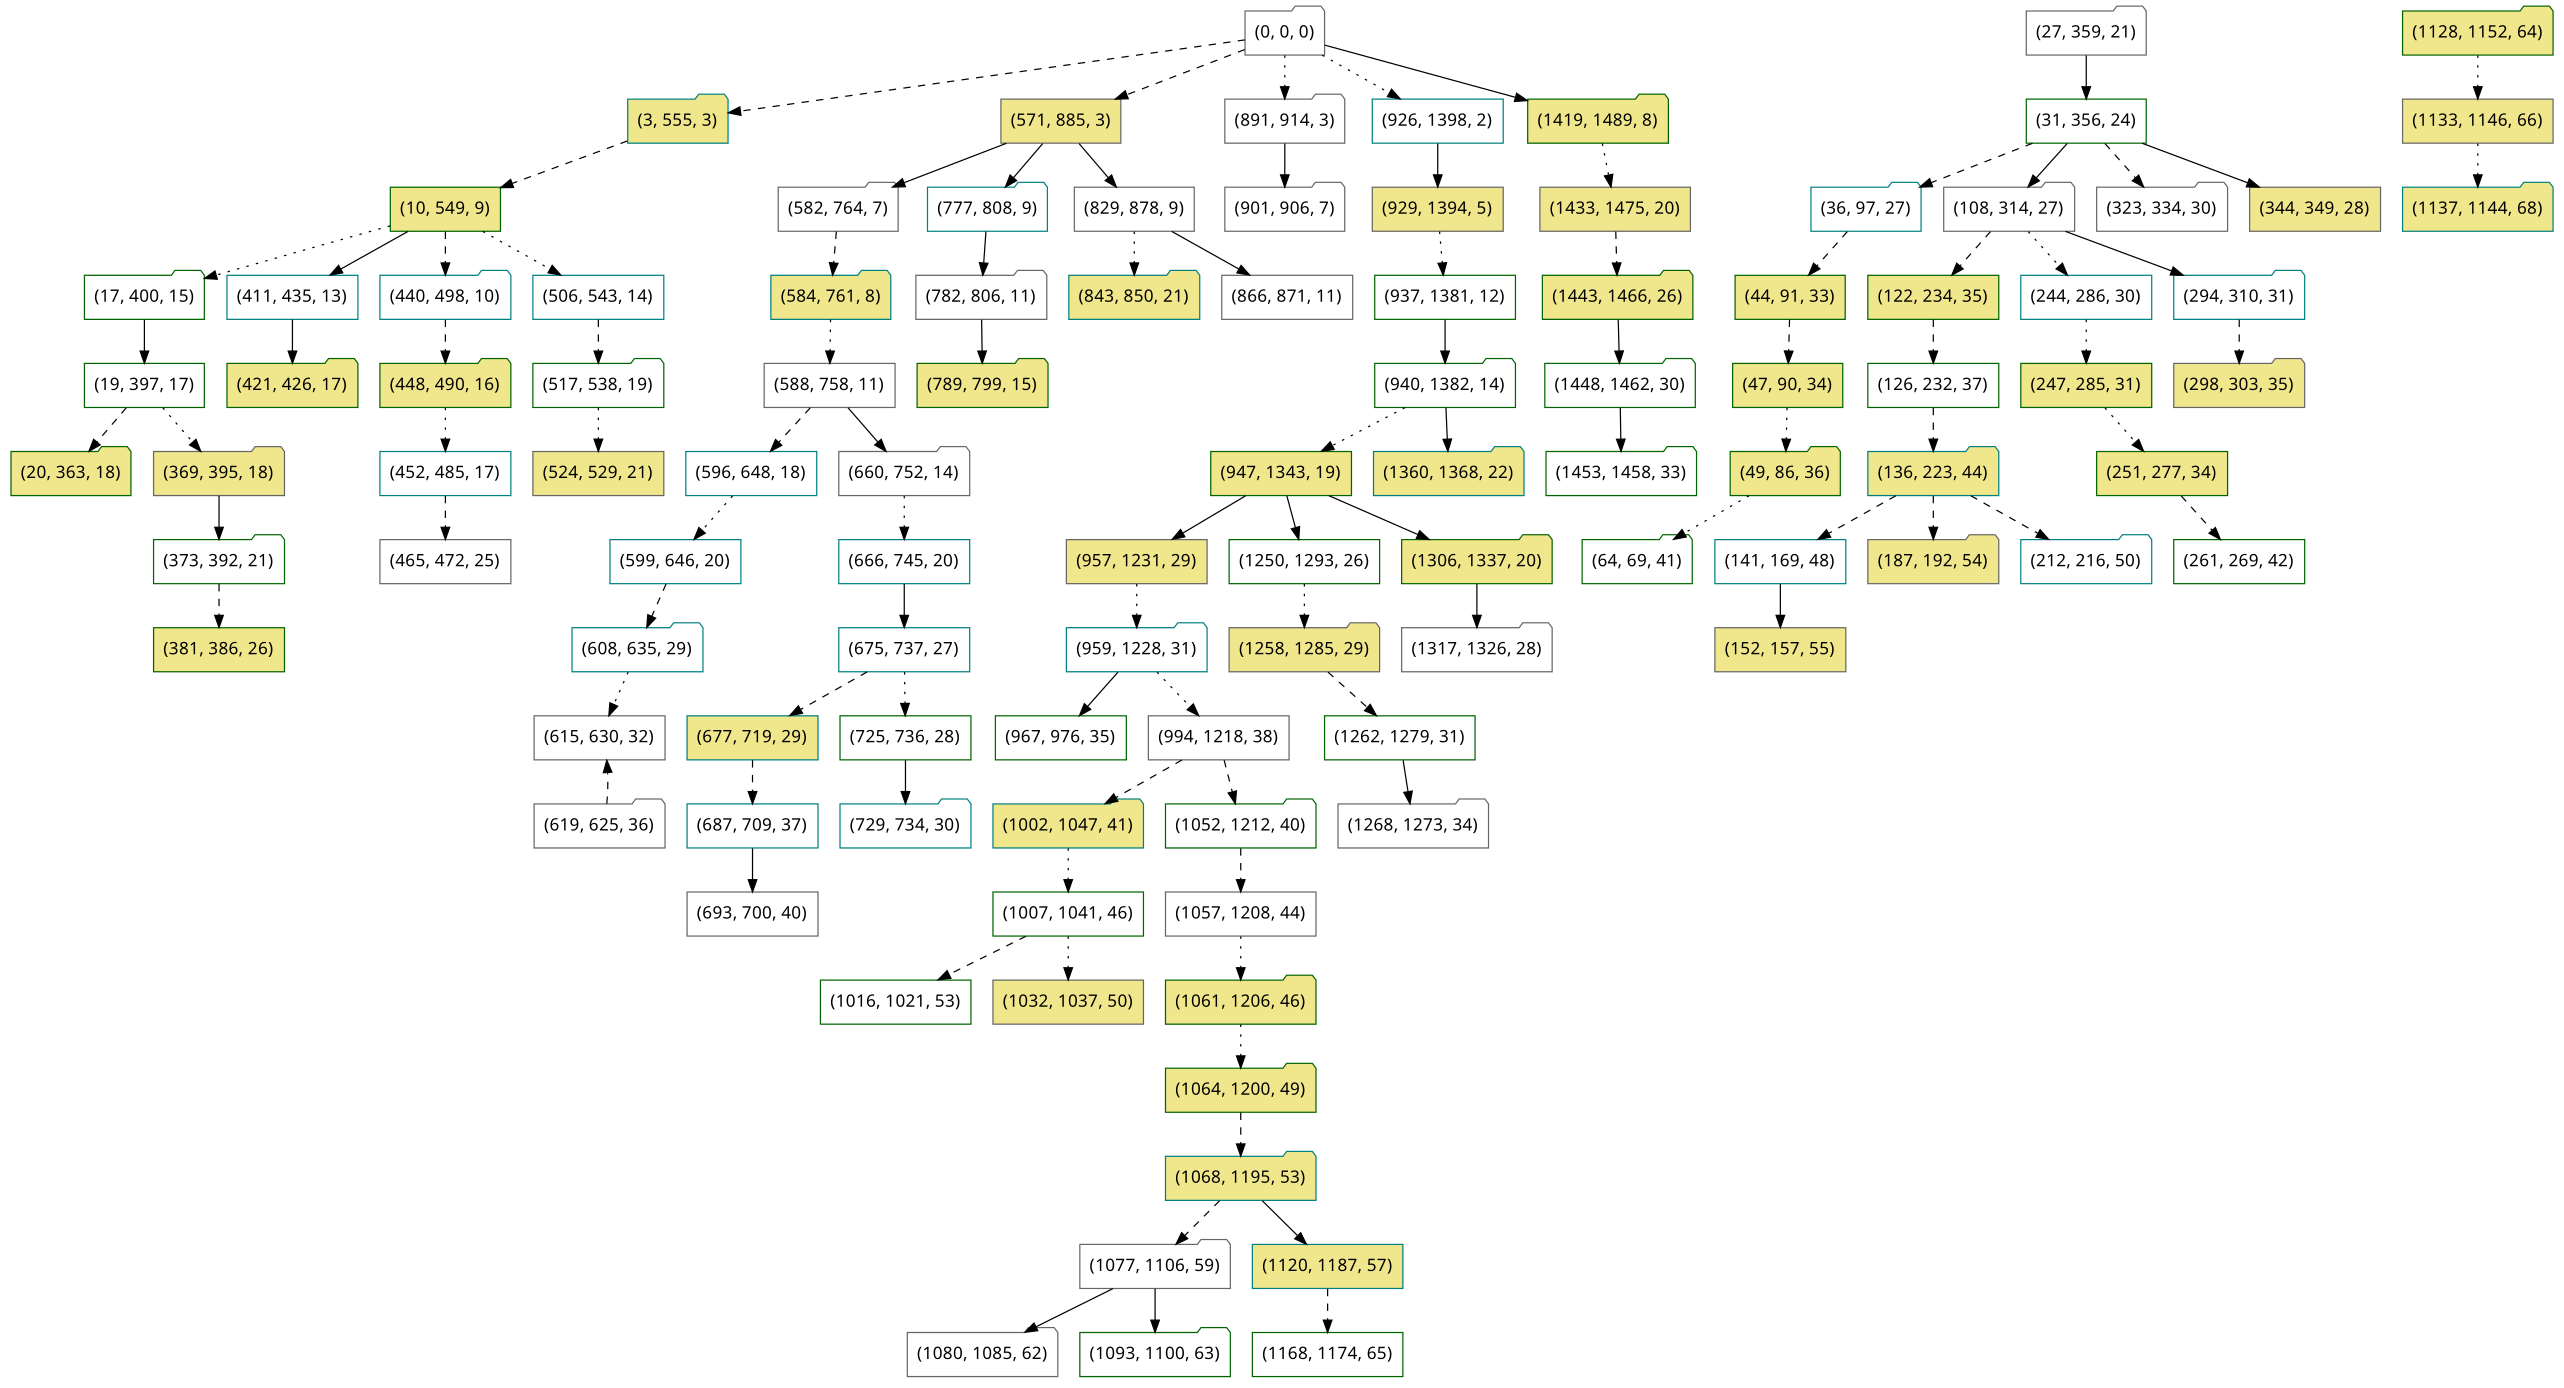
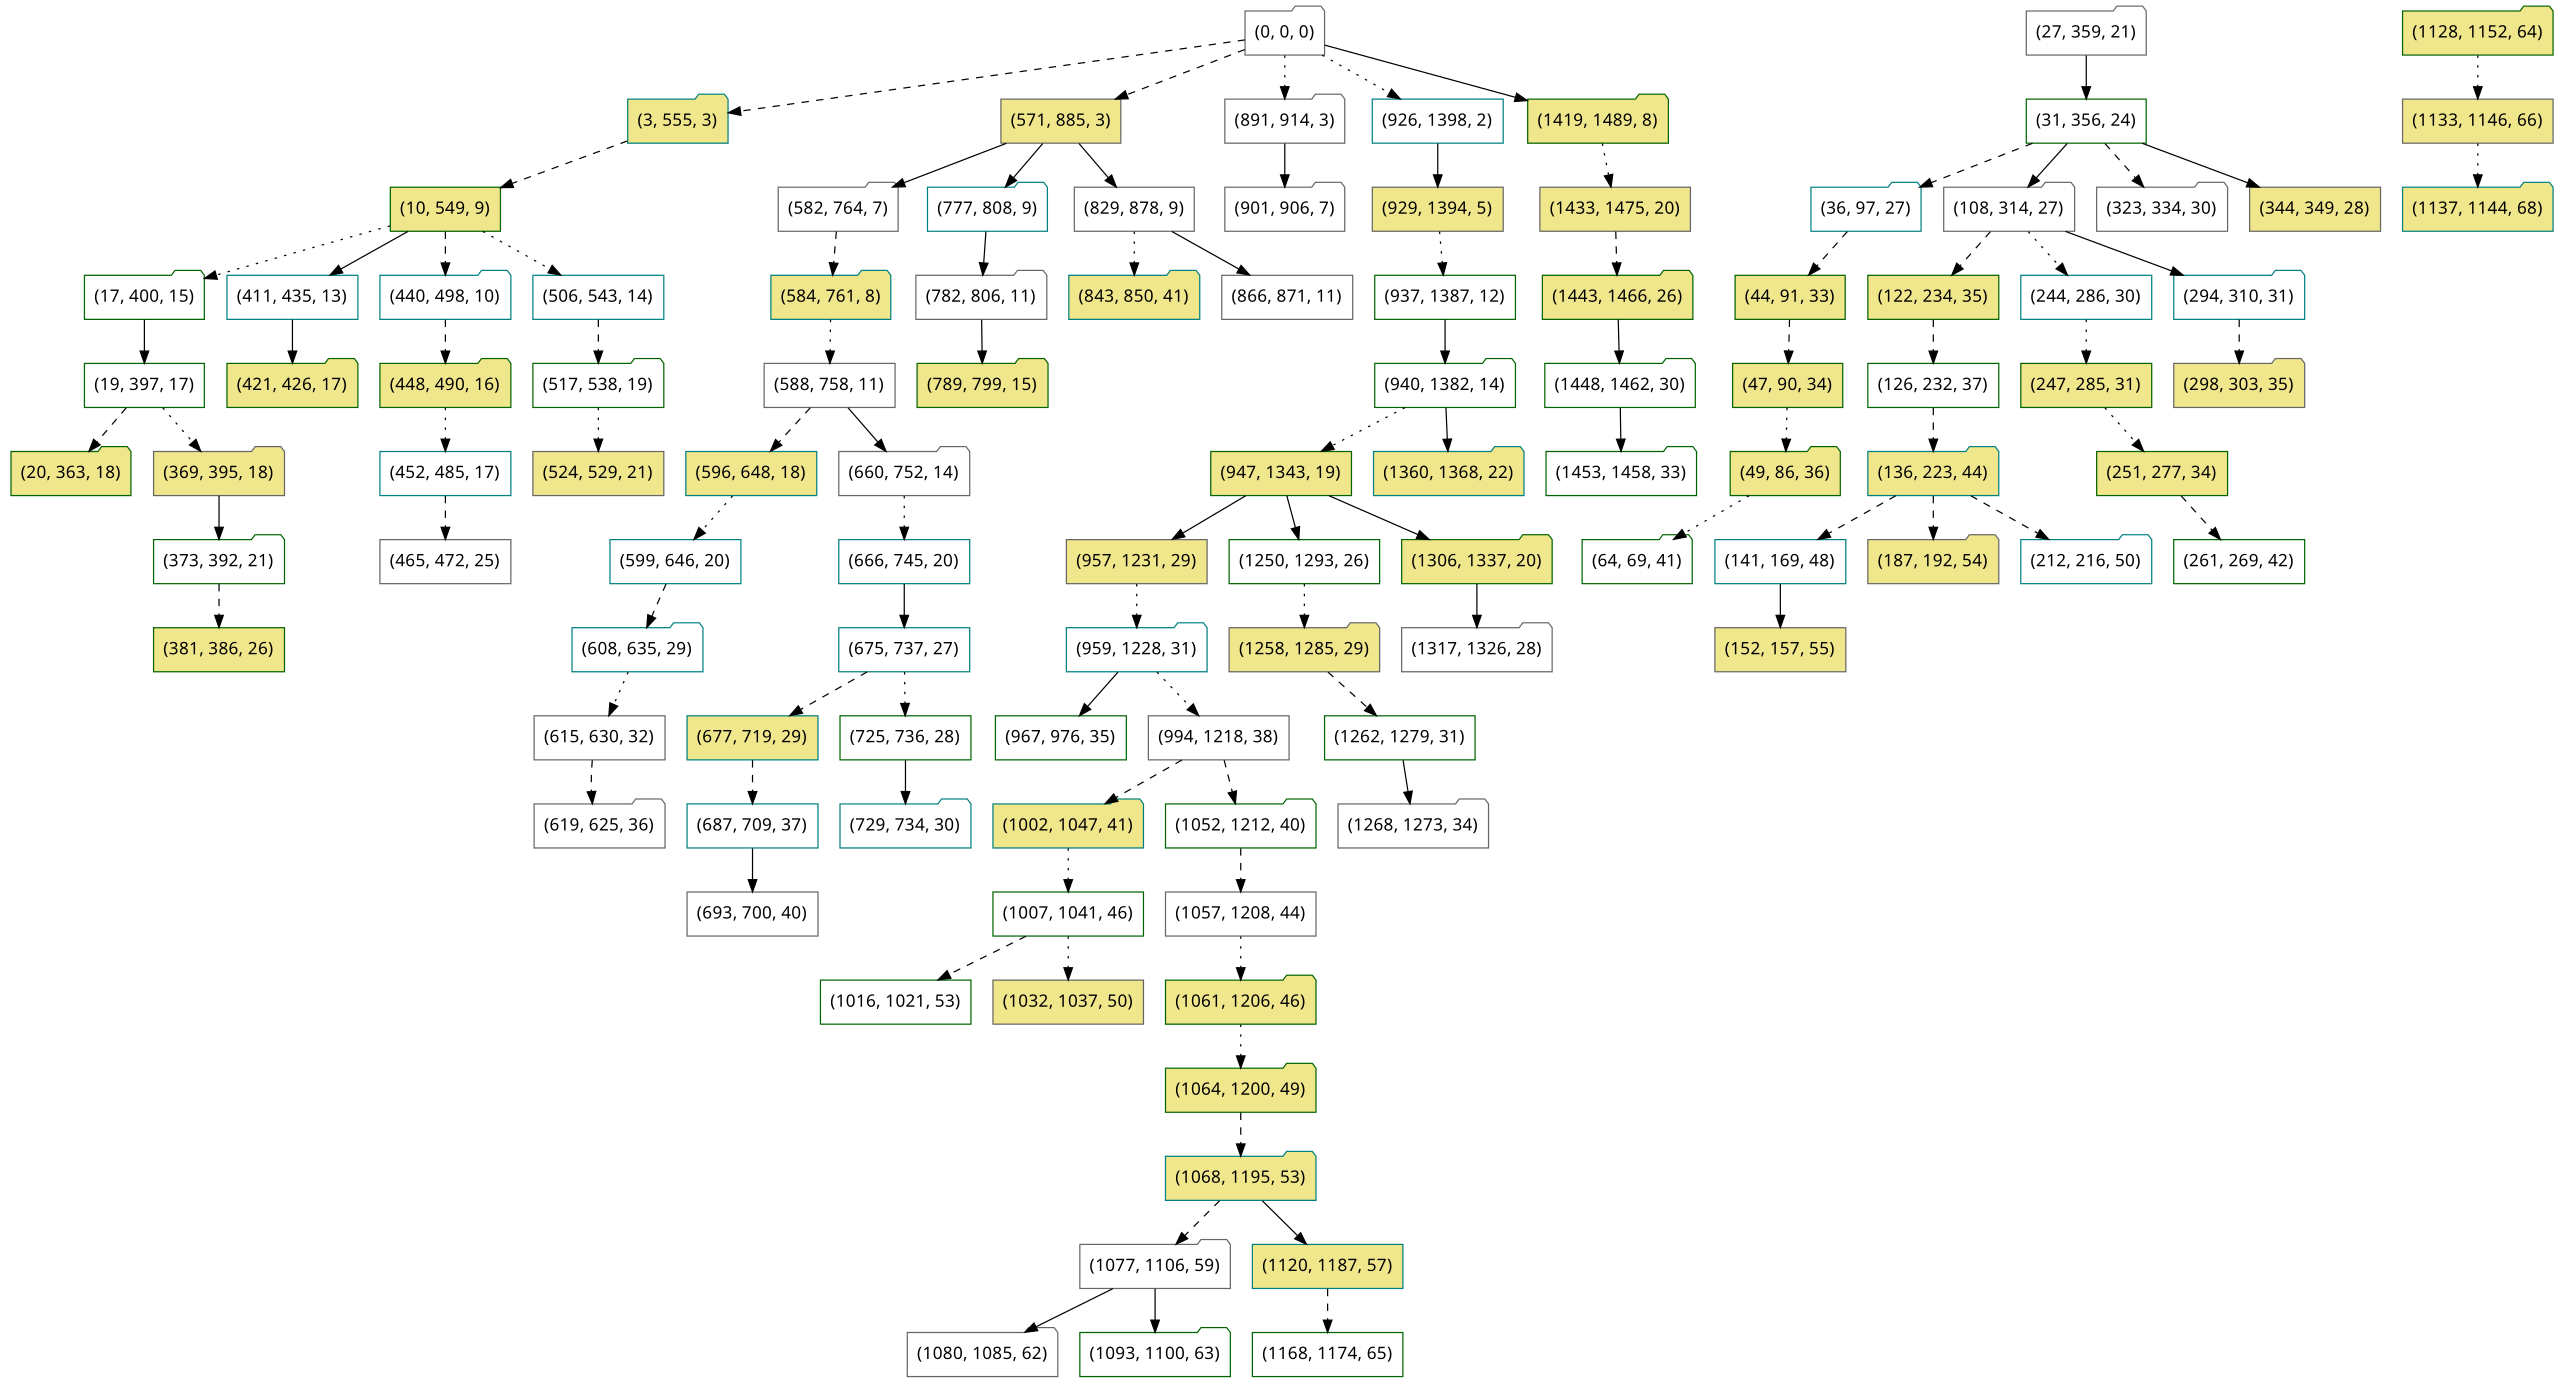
(1134, 297) -> (1134, 297)
(1445, 297) -> (1445, 297)
(751, 474) -> (751, 474)
(608, 788) -> (591, 776)
